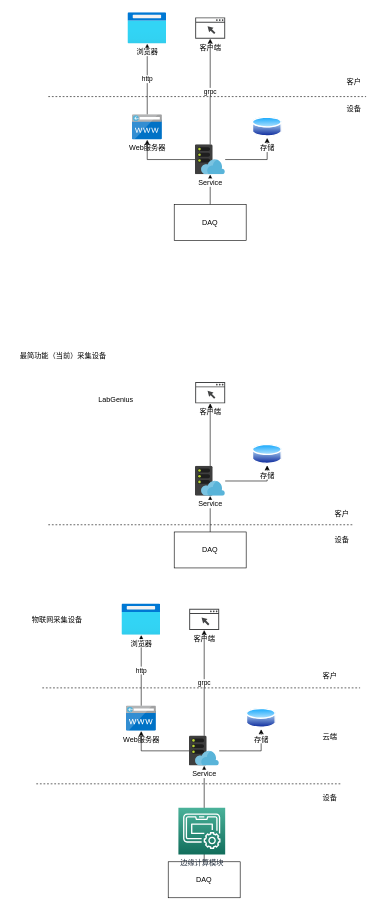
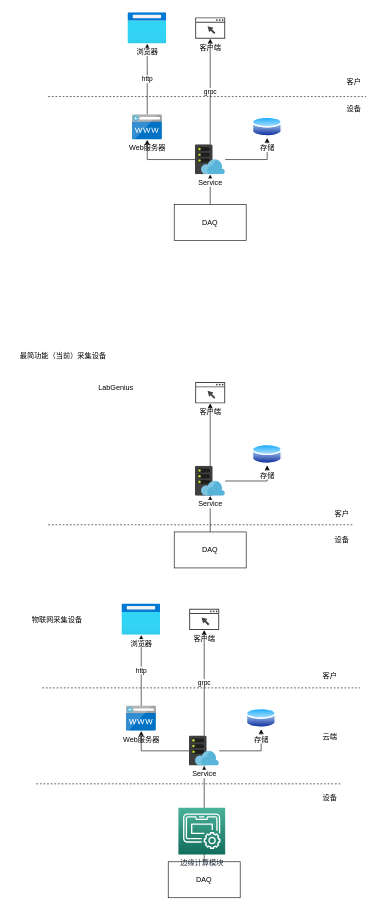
(116, 400) -> (116, 388)
